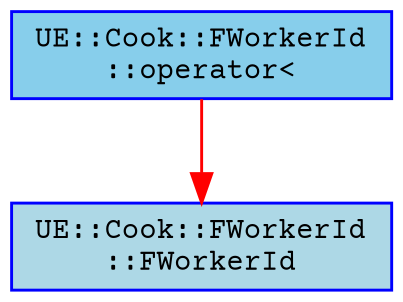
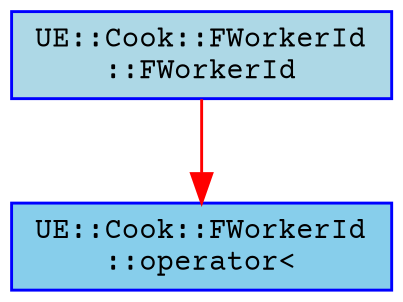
(202, 136) -> (202, 136)
